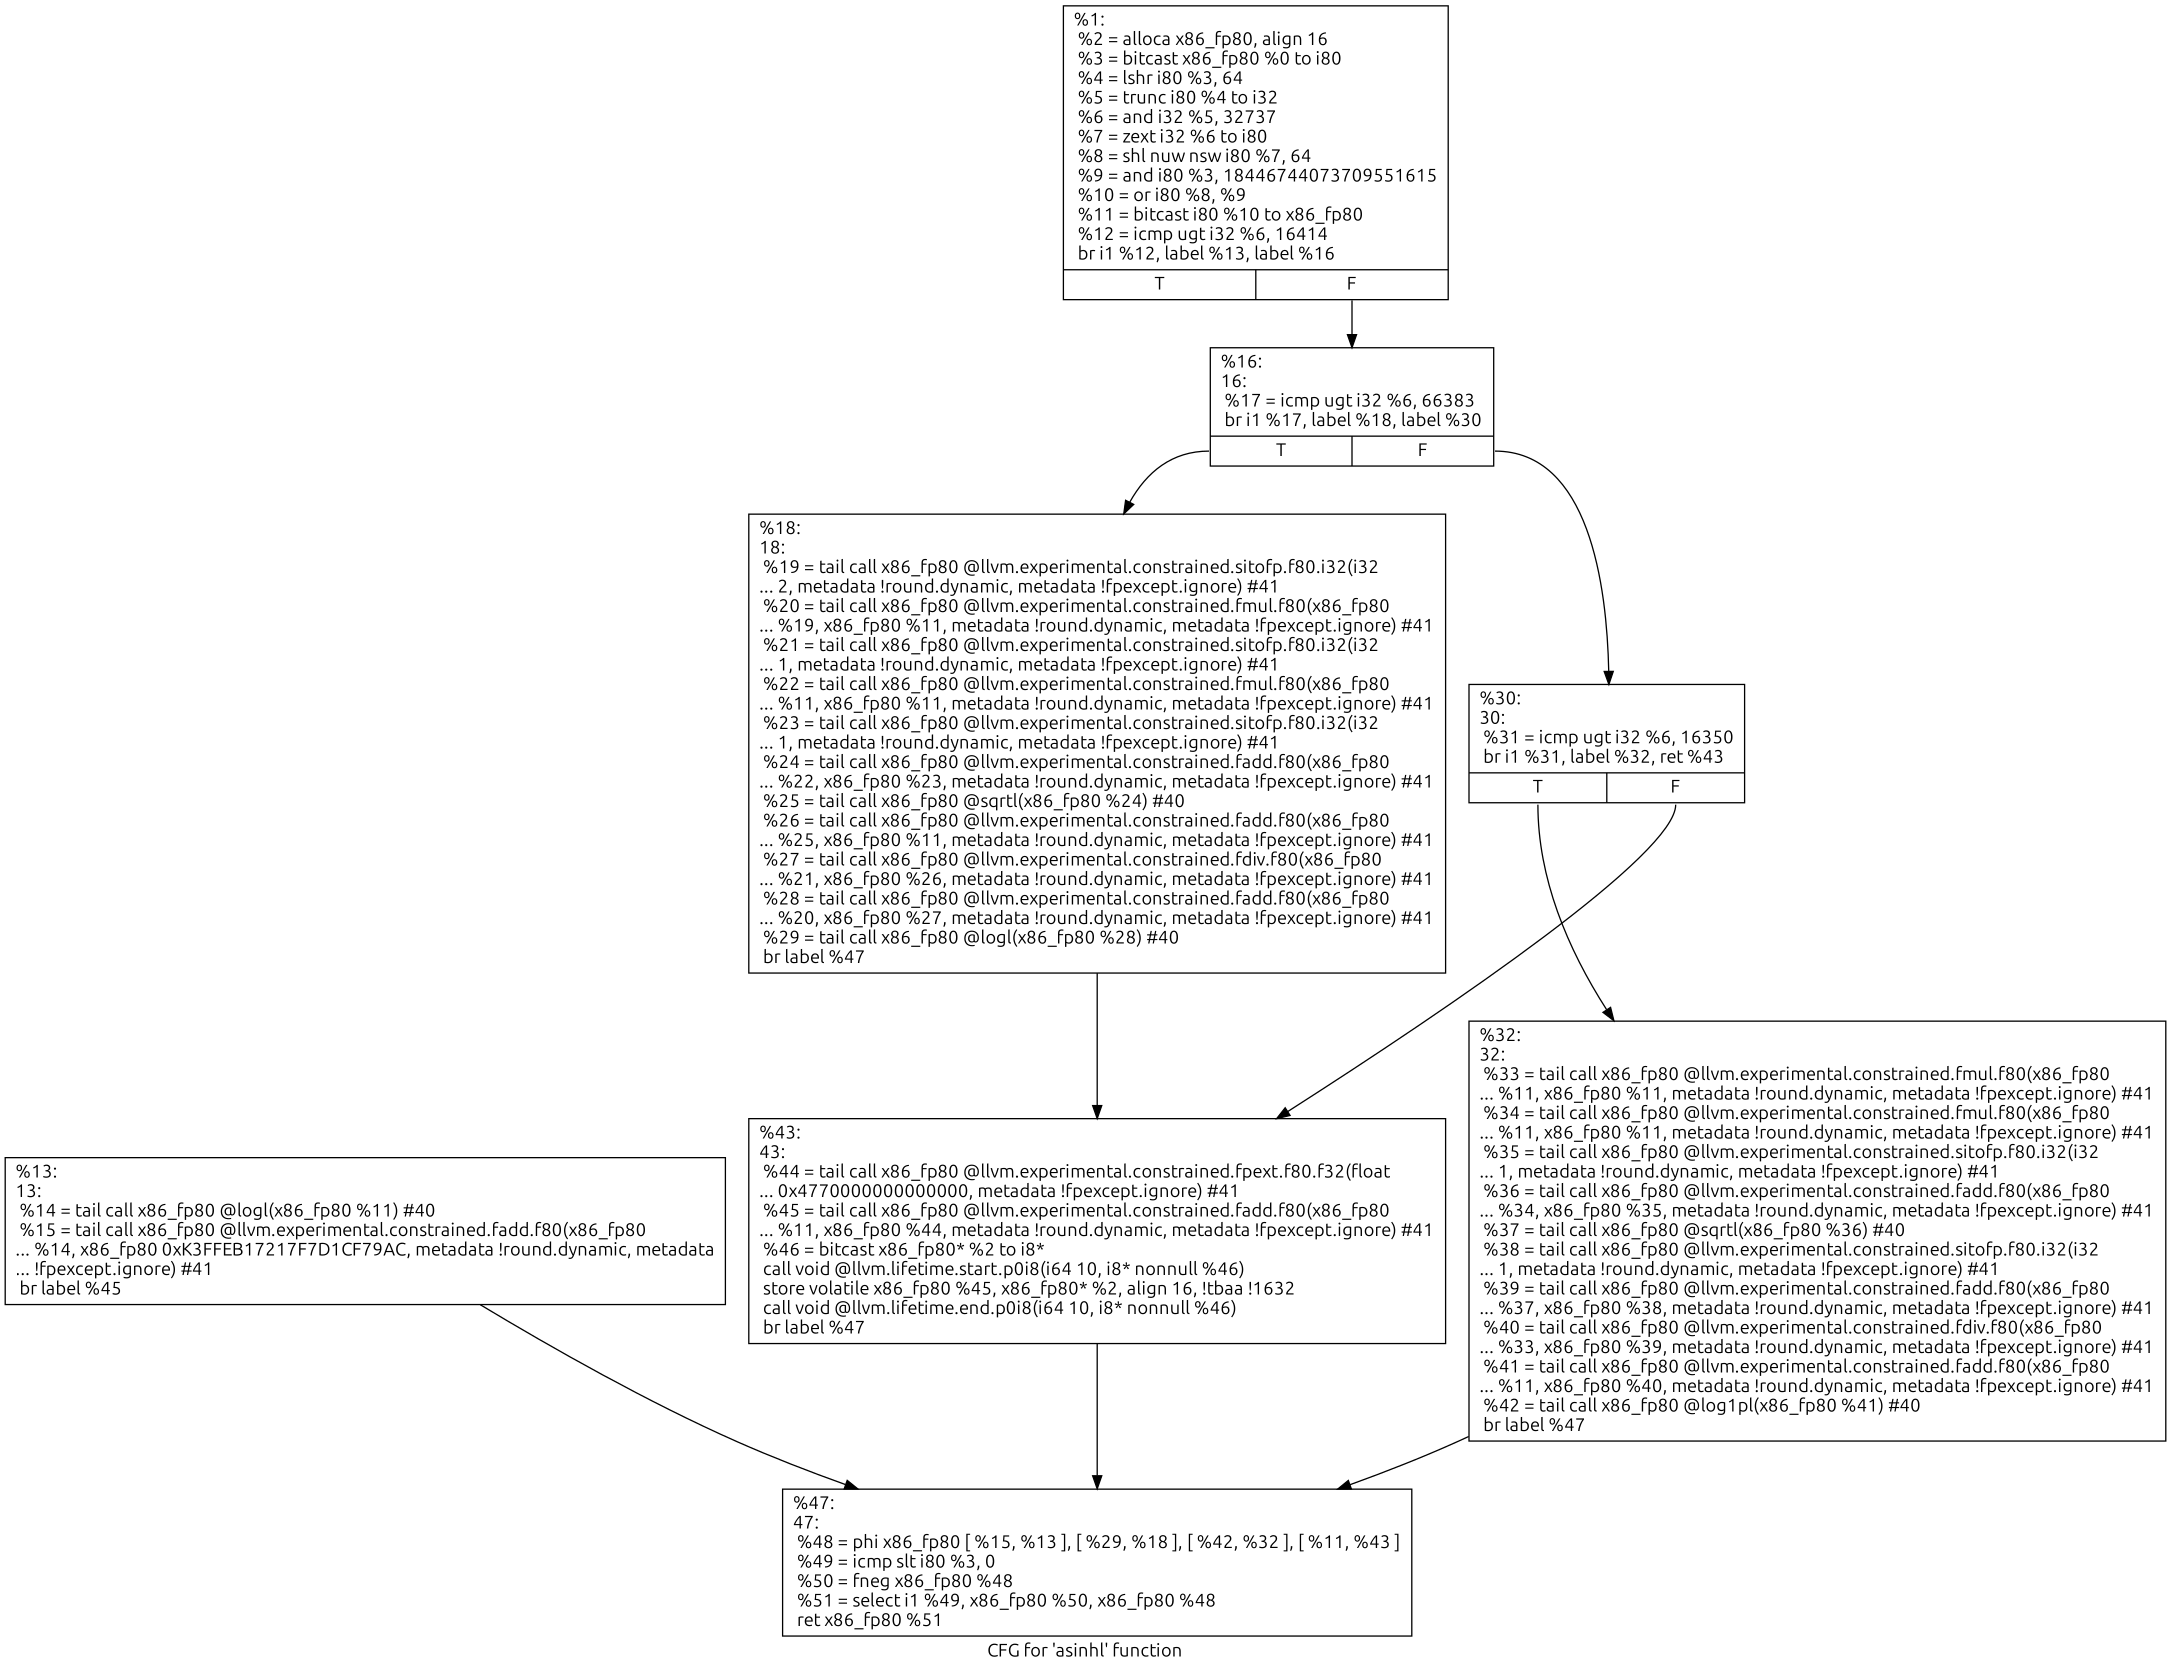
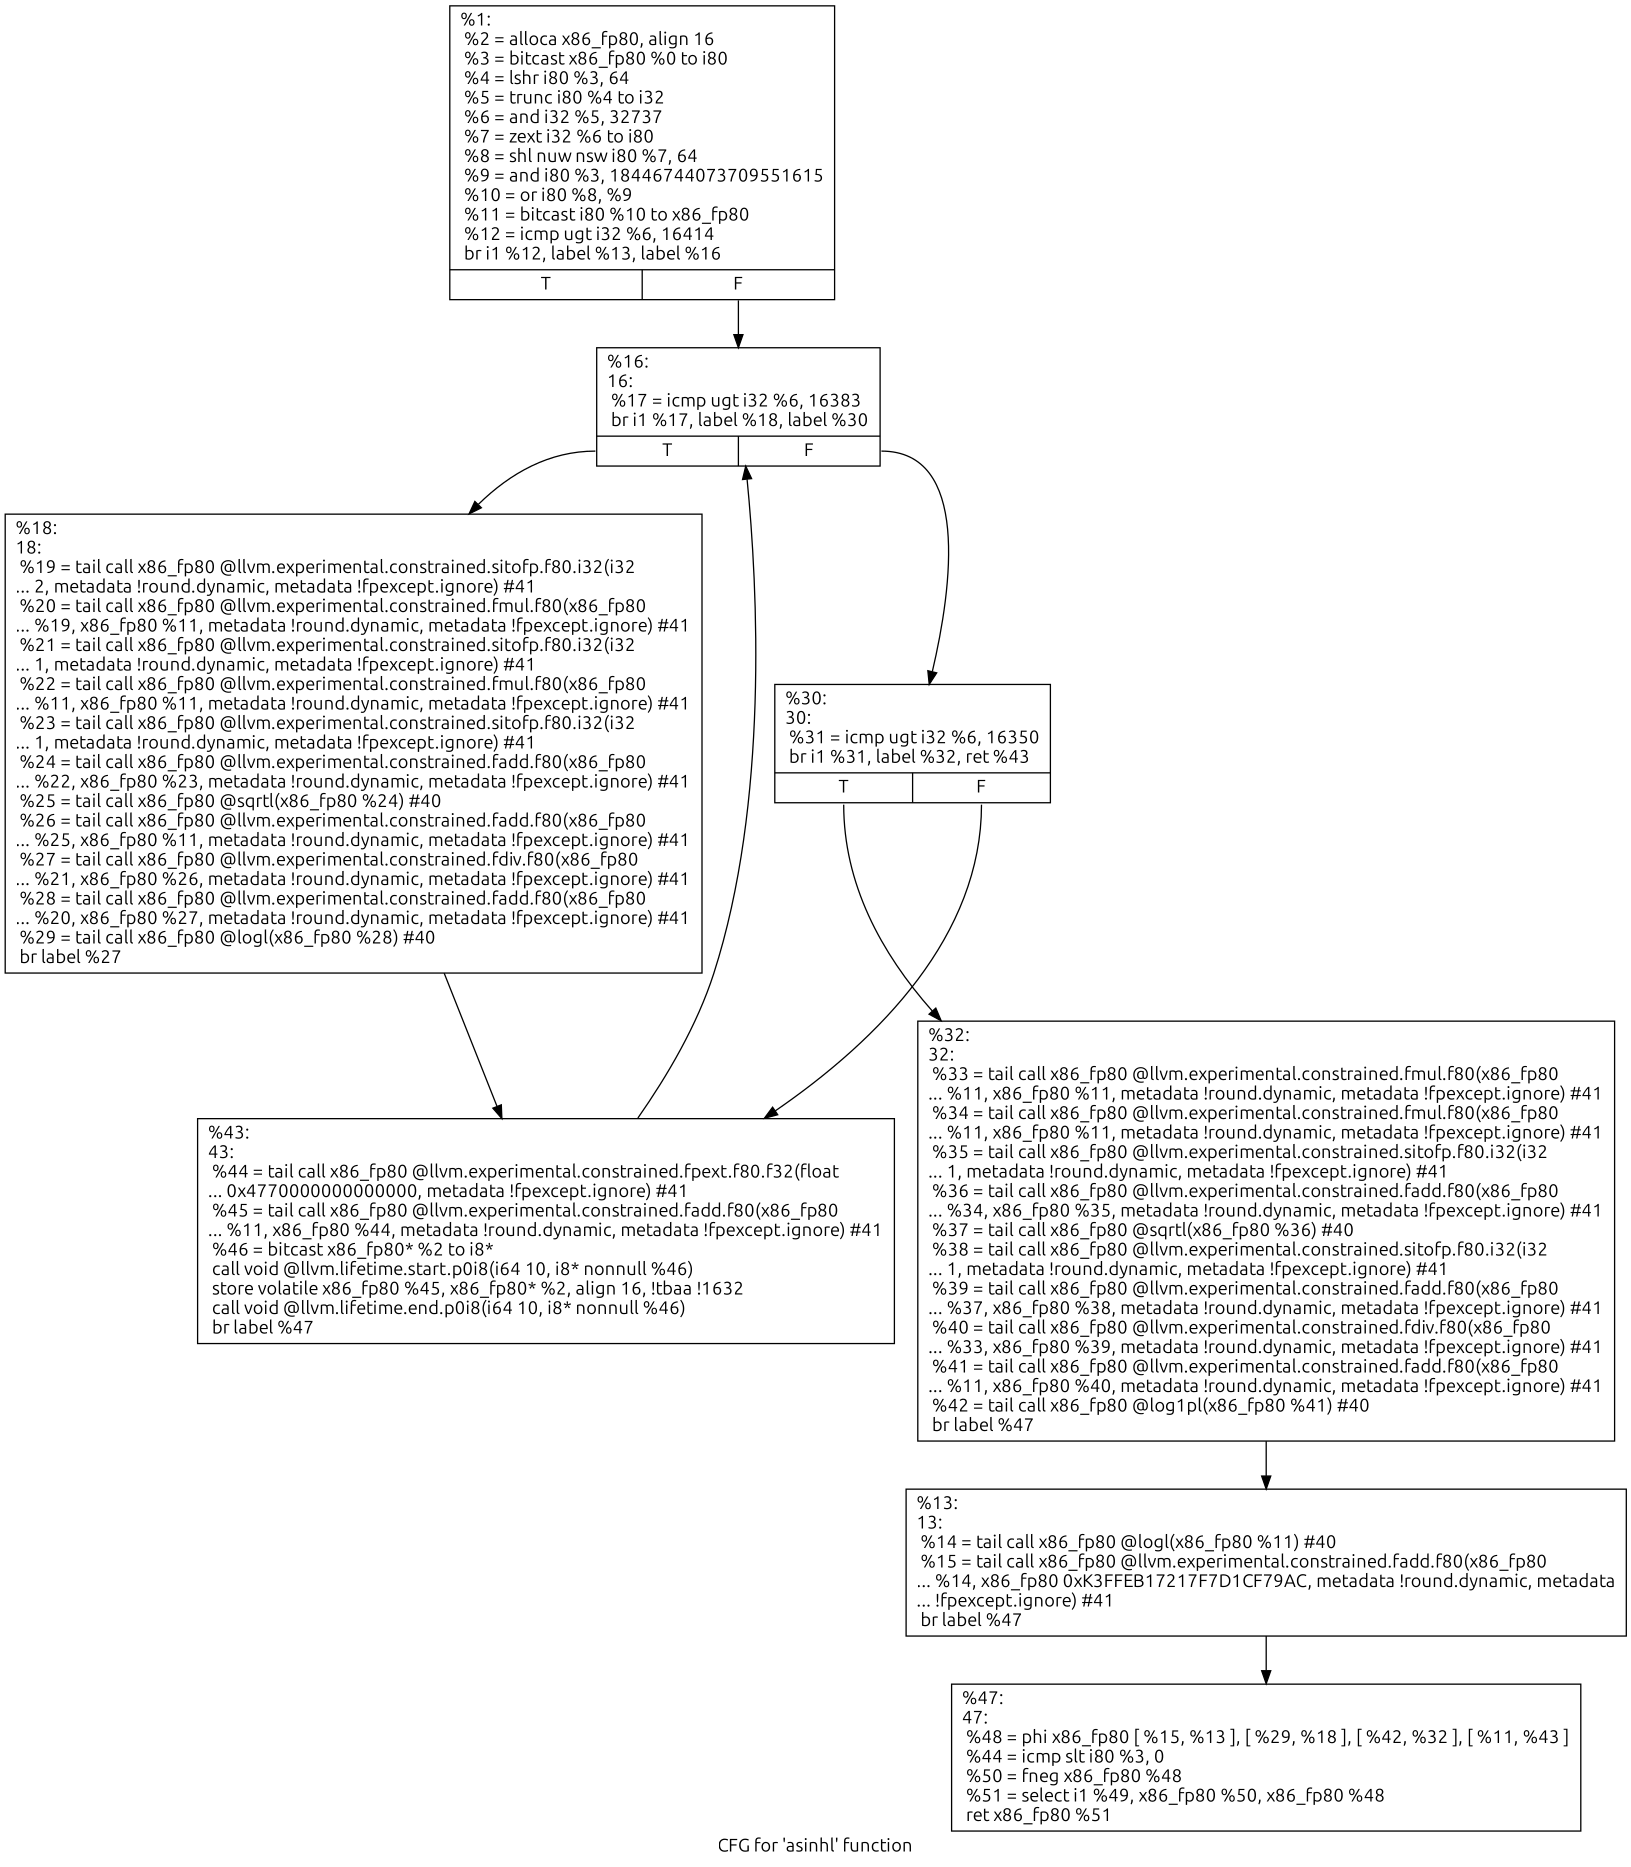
(1348, 401) -> (734, 401)
(812, 957) -> (69, 957)
(69, 1289) -> (970, 1620)
(1097, 1410) -> (747, 810)
(1410, 1462) -> (1266, 1459)
(895, 1562) -> (1064, 1757)
